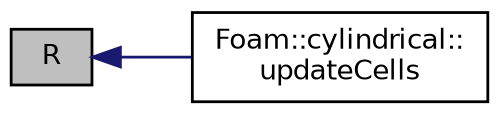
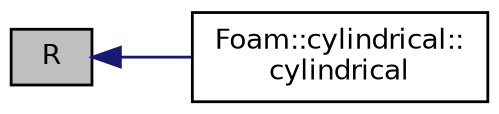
(340, 57) -> (340, 57)
